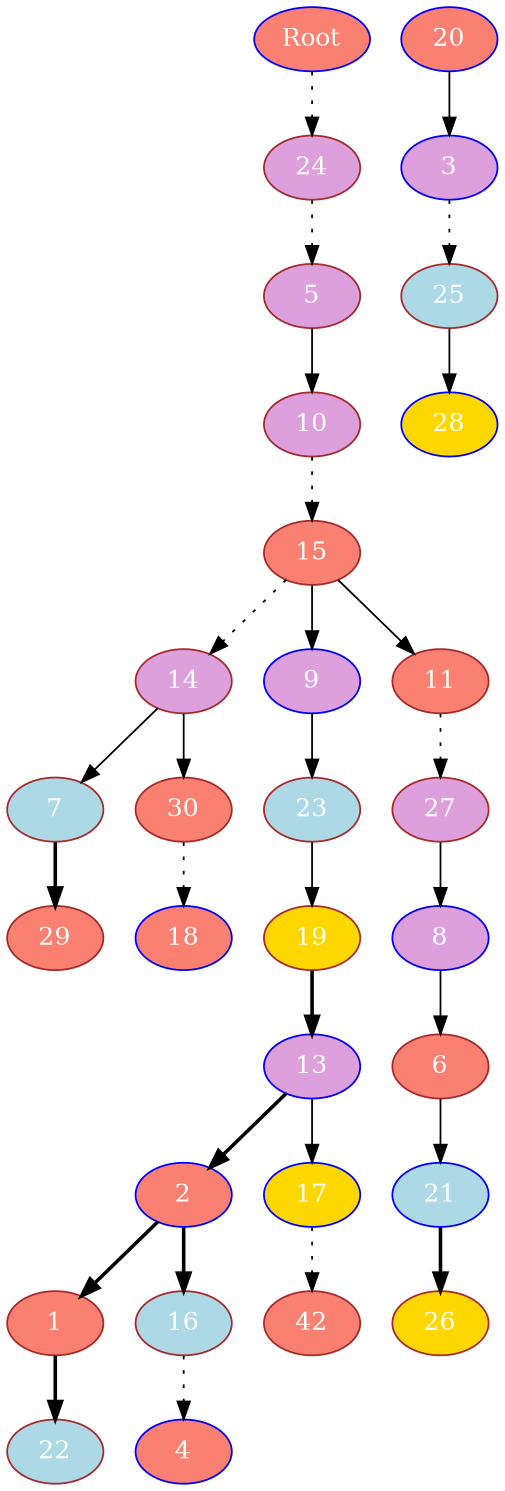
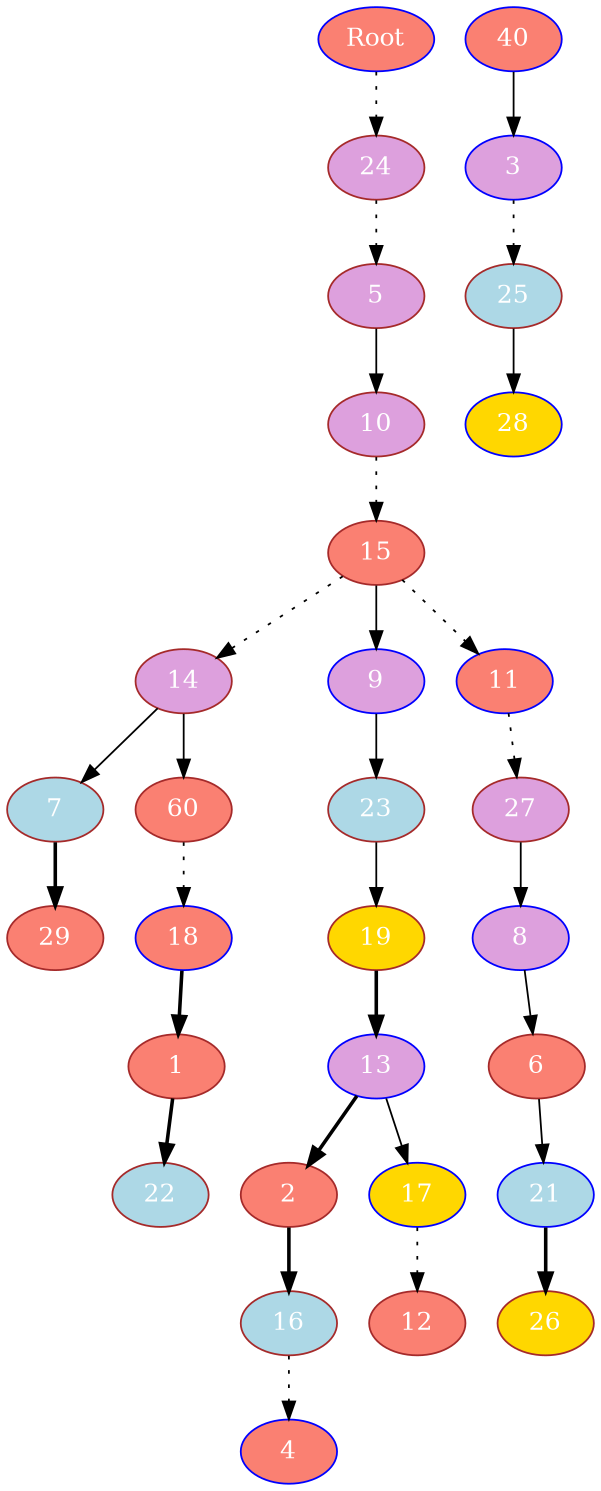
(449, 39) -> (514, 39)
(370, 611) -> (434, 611)
(440, 681) -> (505, 681)
(184, 810) -> (184, 810)
(184, 1195) -> (289, 1195)
(126, 1253) -> (181, 993)
(312, 1323) -> (417, 1323)
